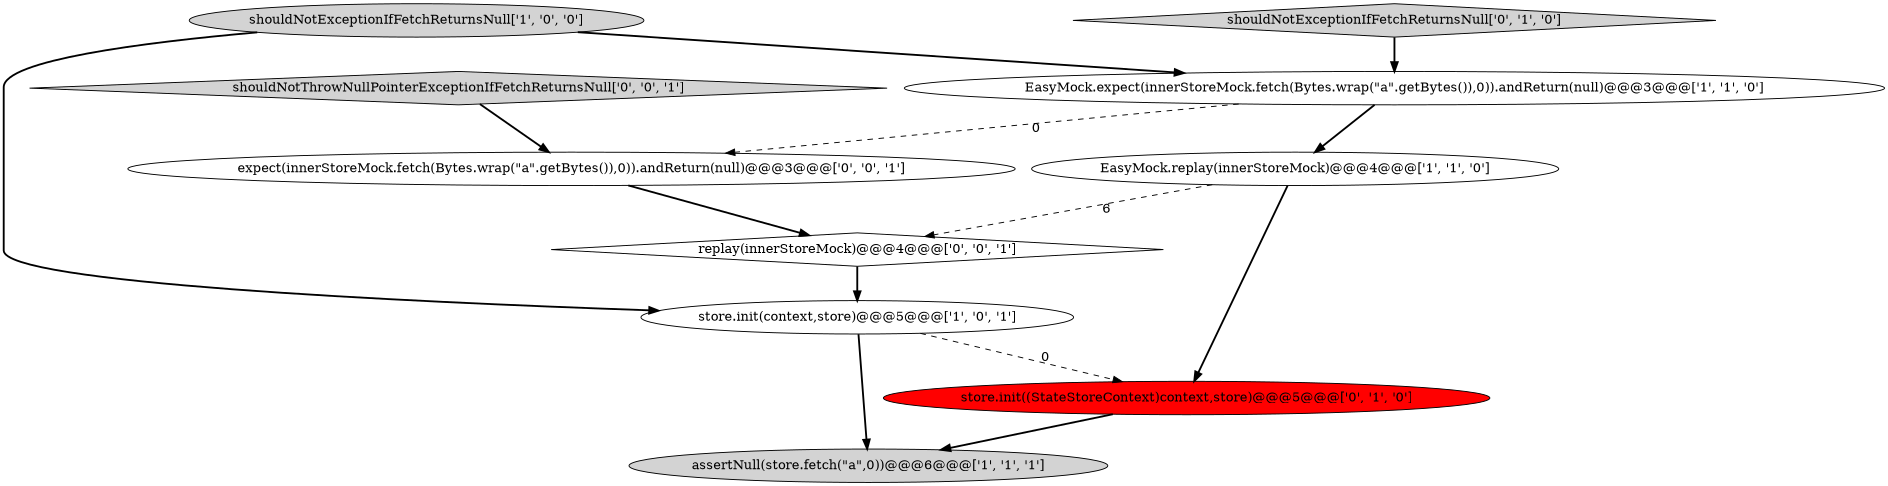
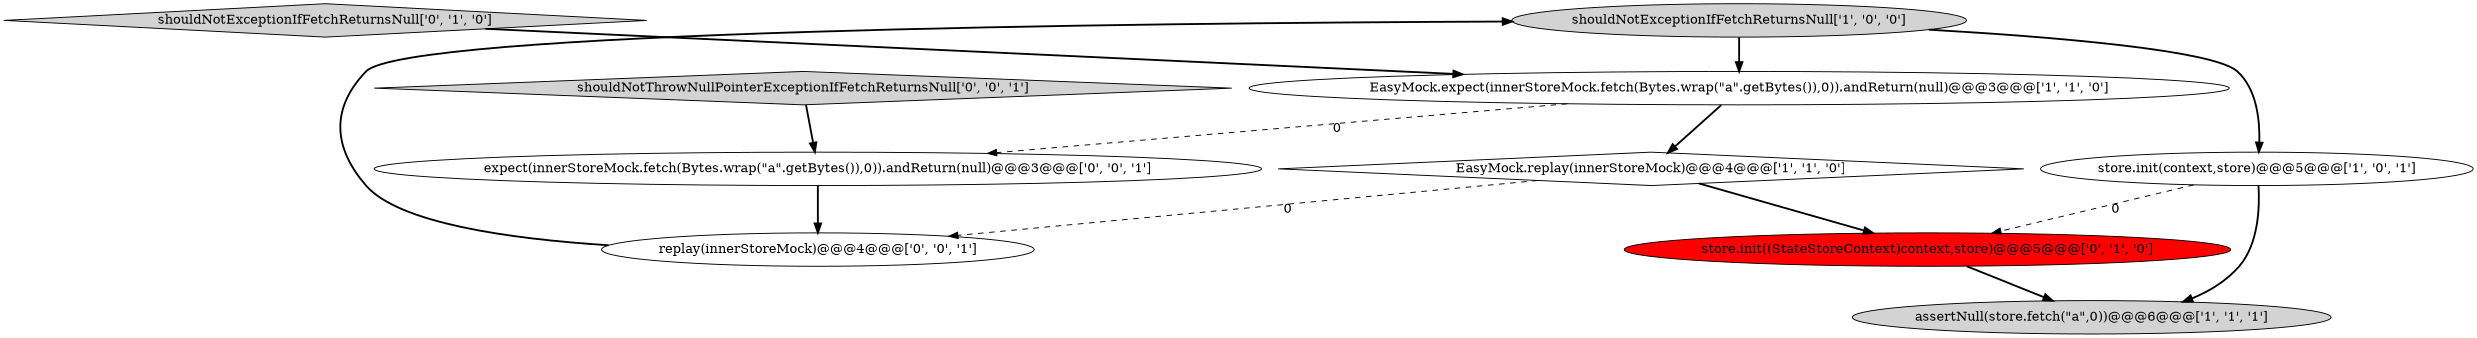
(1295, 169) -> (1651, 169)
(1107, 209) -> (1288, 209)
(857, 250) -> (818, 250)
(857, 279) -> (742, 34)
